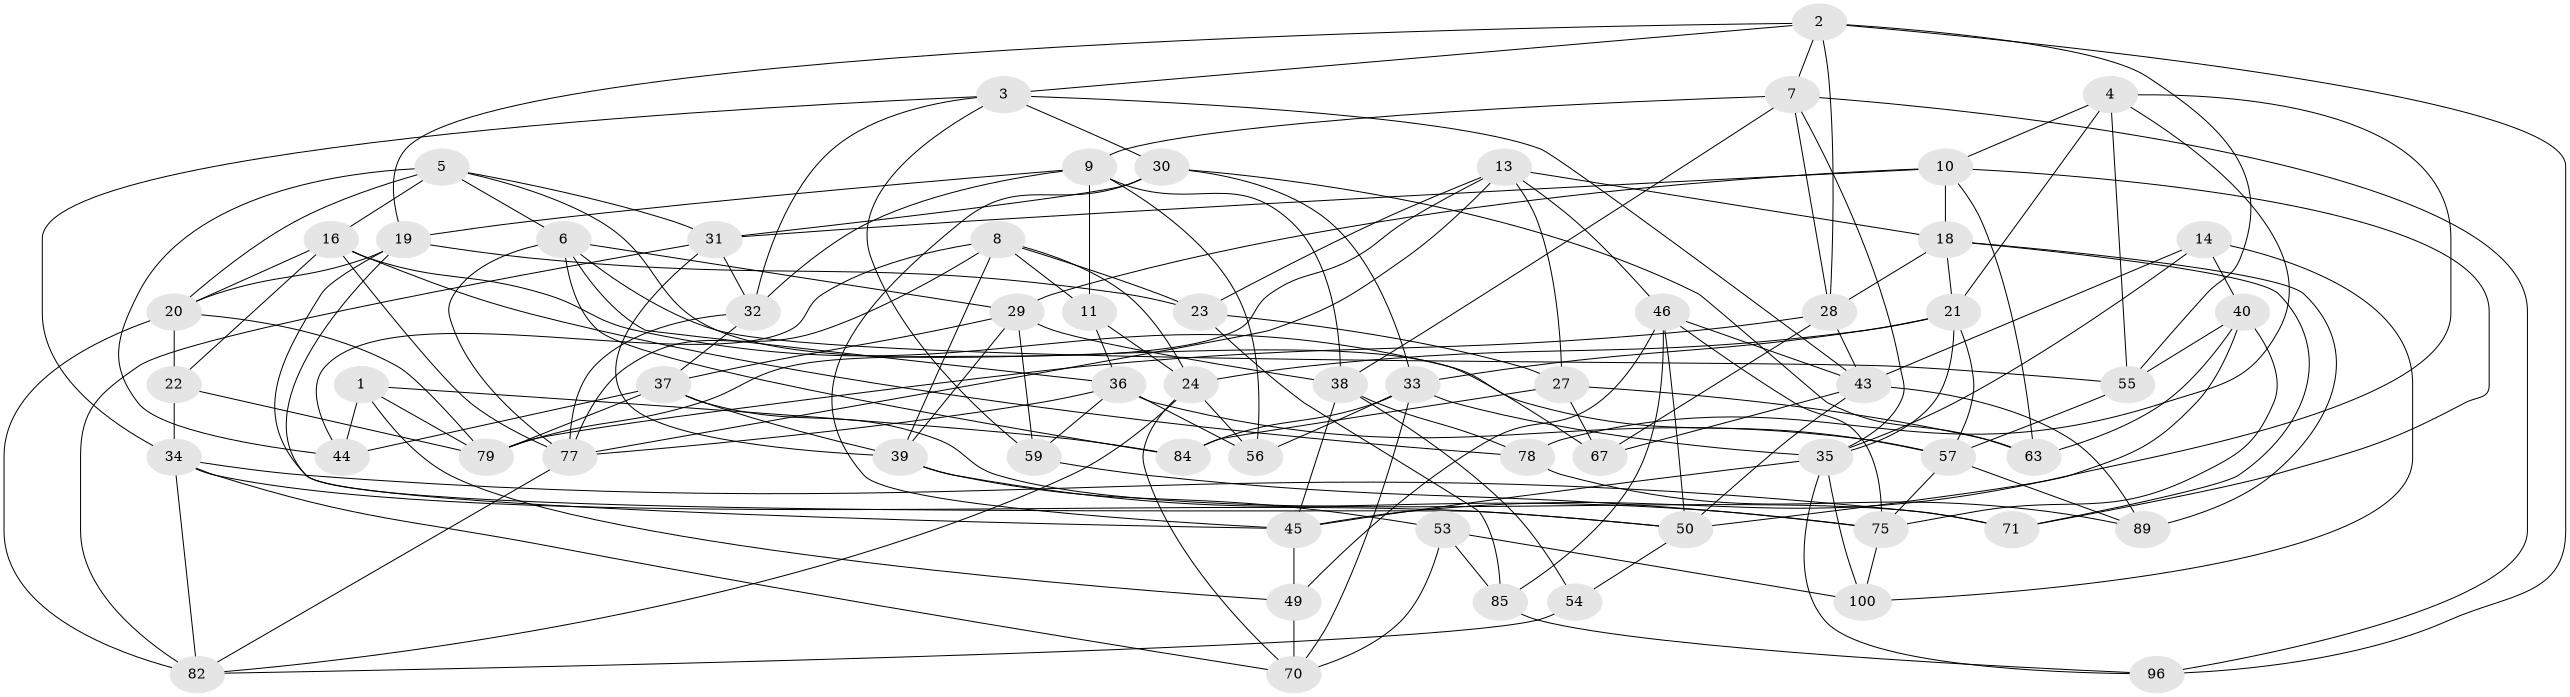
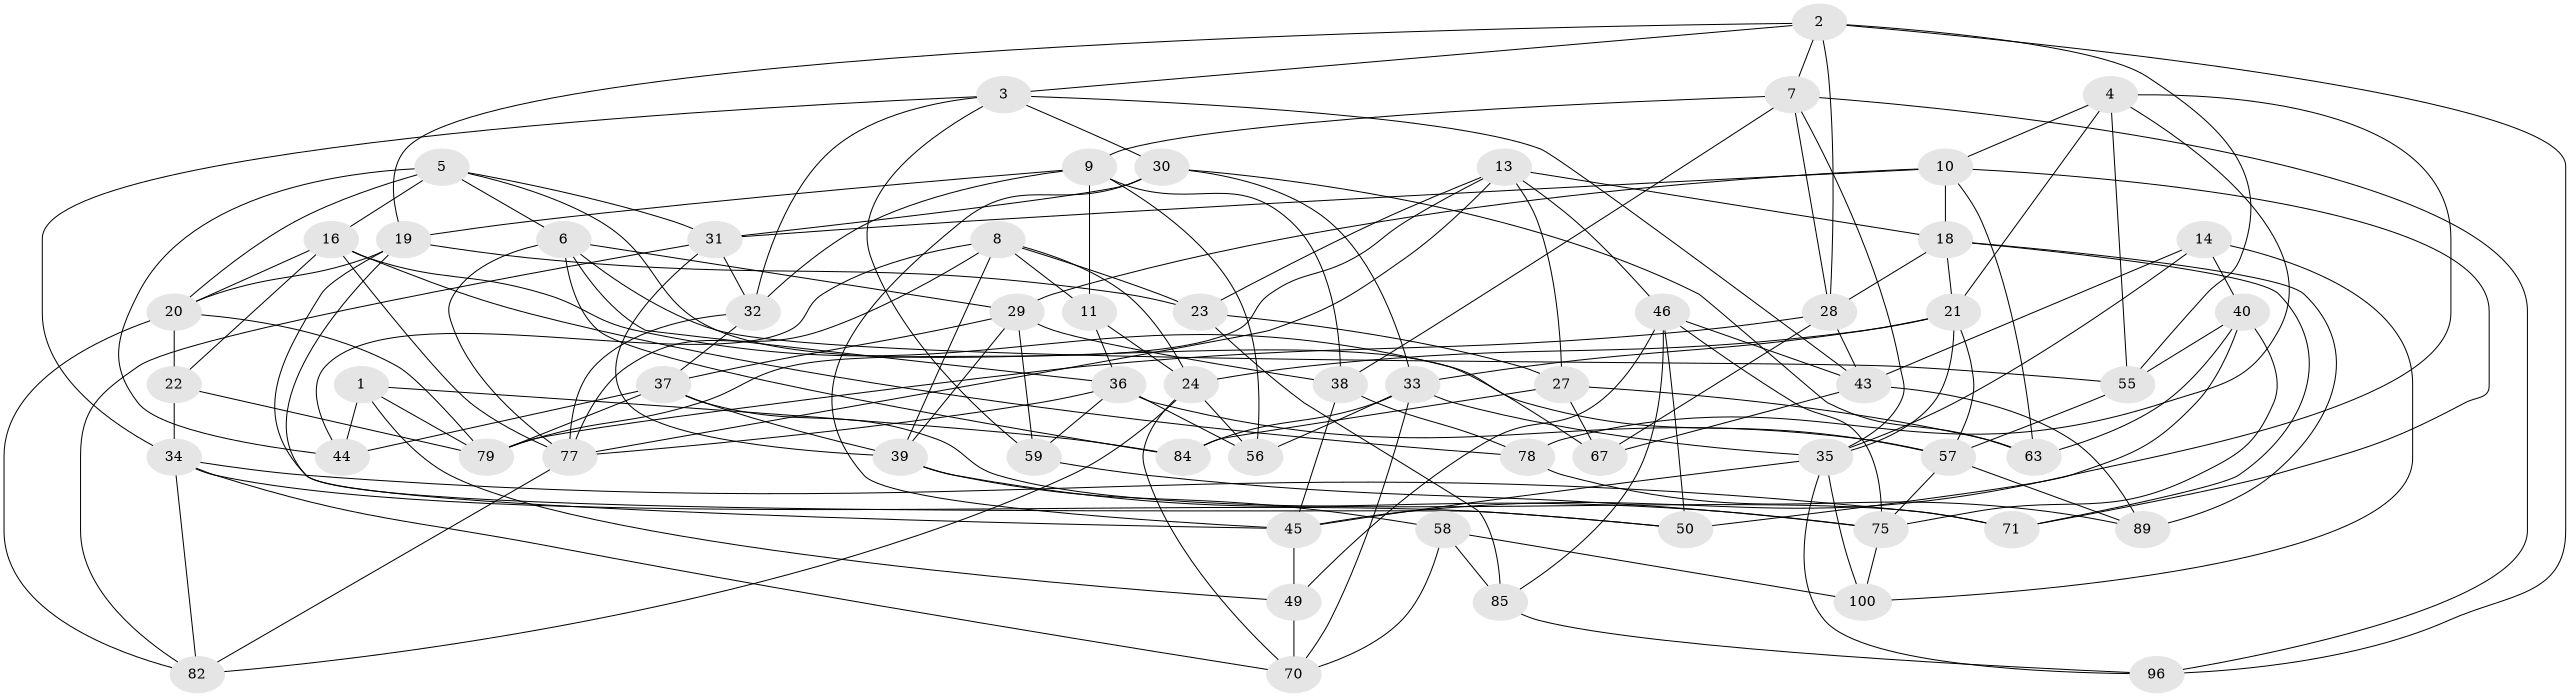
(1782, 445) -> none
(1443, 530) -> (1443, 530)
(1575, 602) -> none
